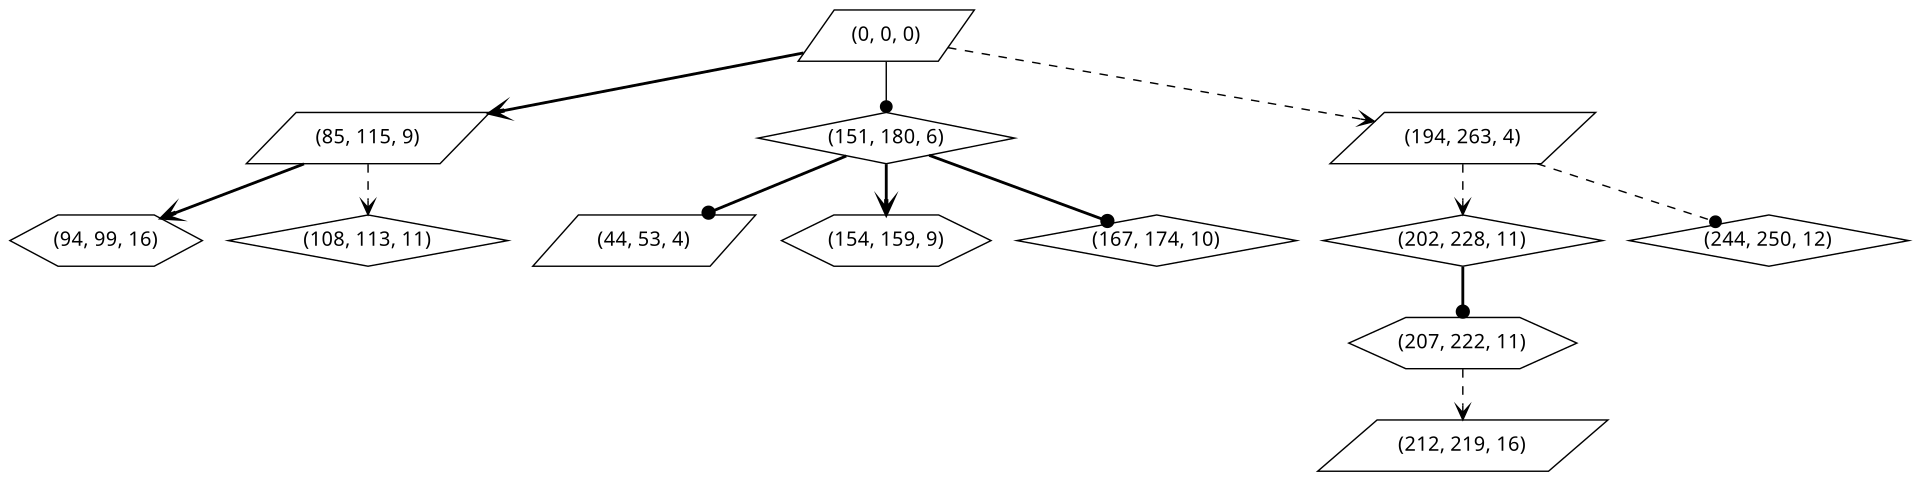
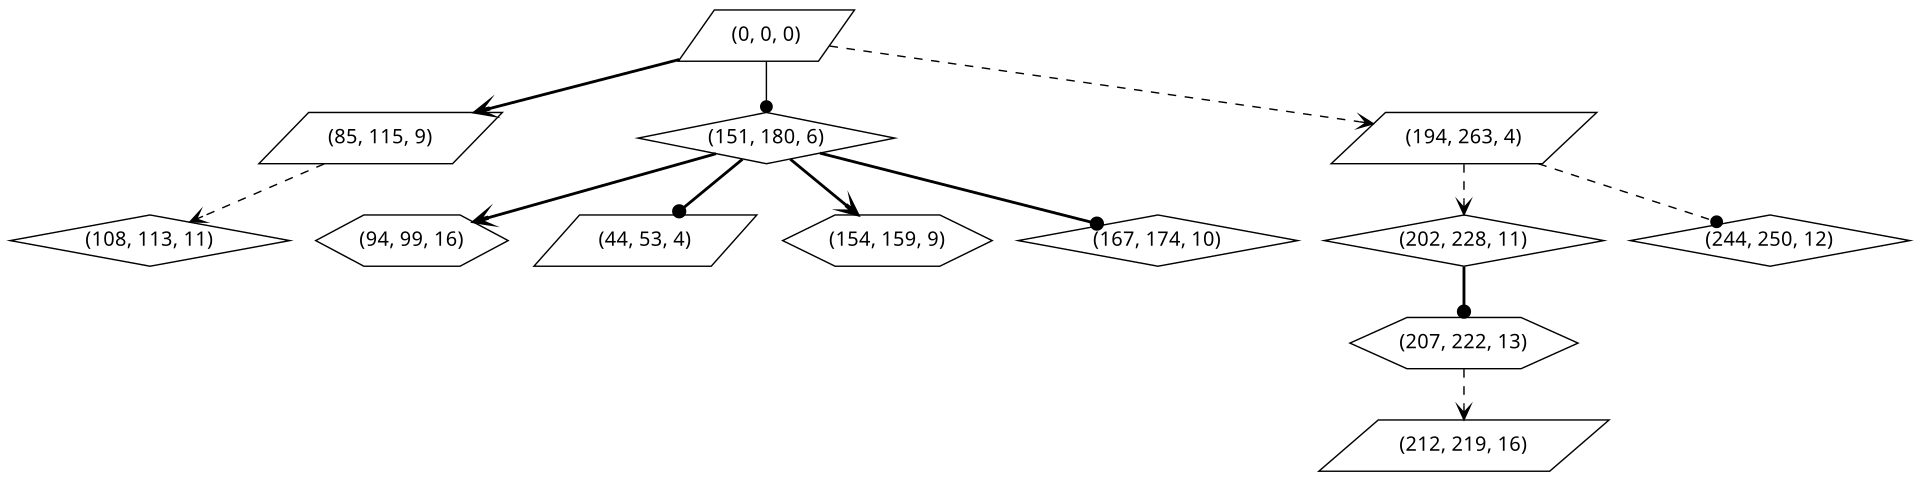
(239, 188) -> (602, 186)
(1463, 343) -> (1464, 343)
